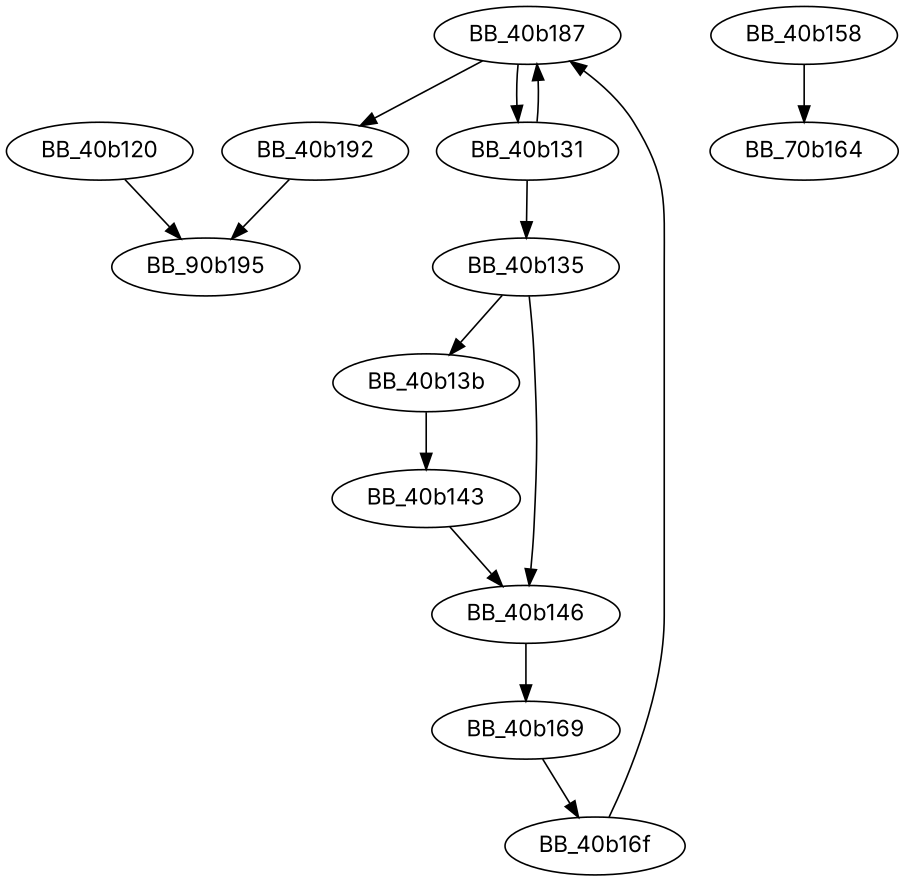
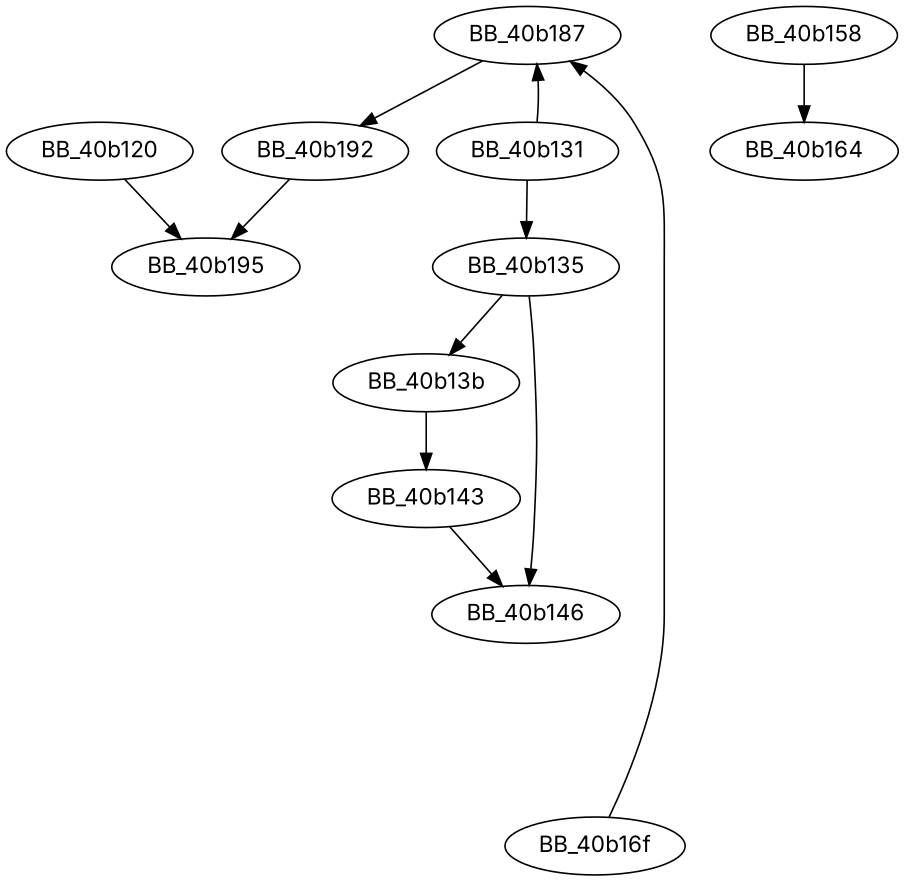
(517, 85) -> none
(804, 151) -> (804, 151)
(206, 267) -> (206, 267)
(526, 730) -> none
